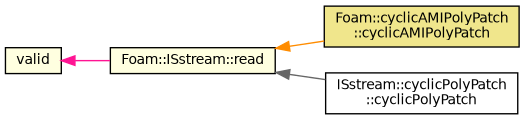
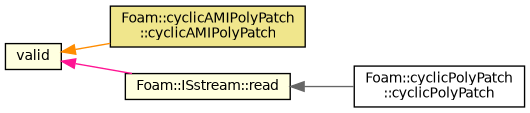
(307, 44) -> (93, 46)
(422, 93) -> (439, 87)
